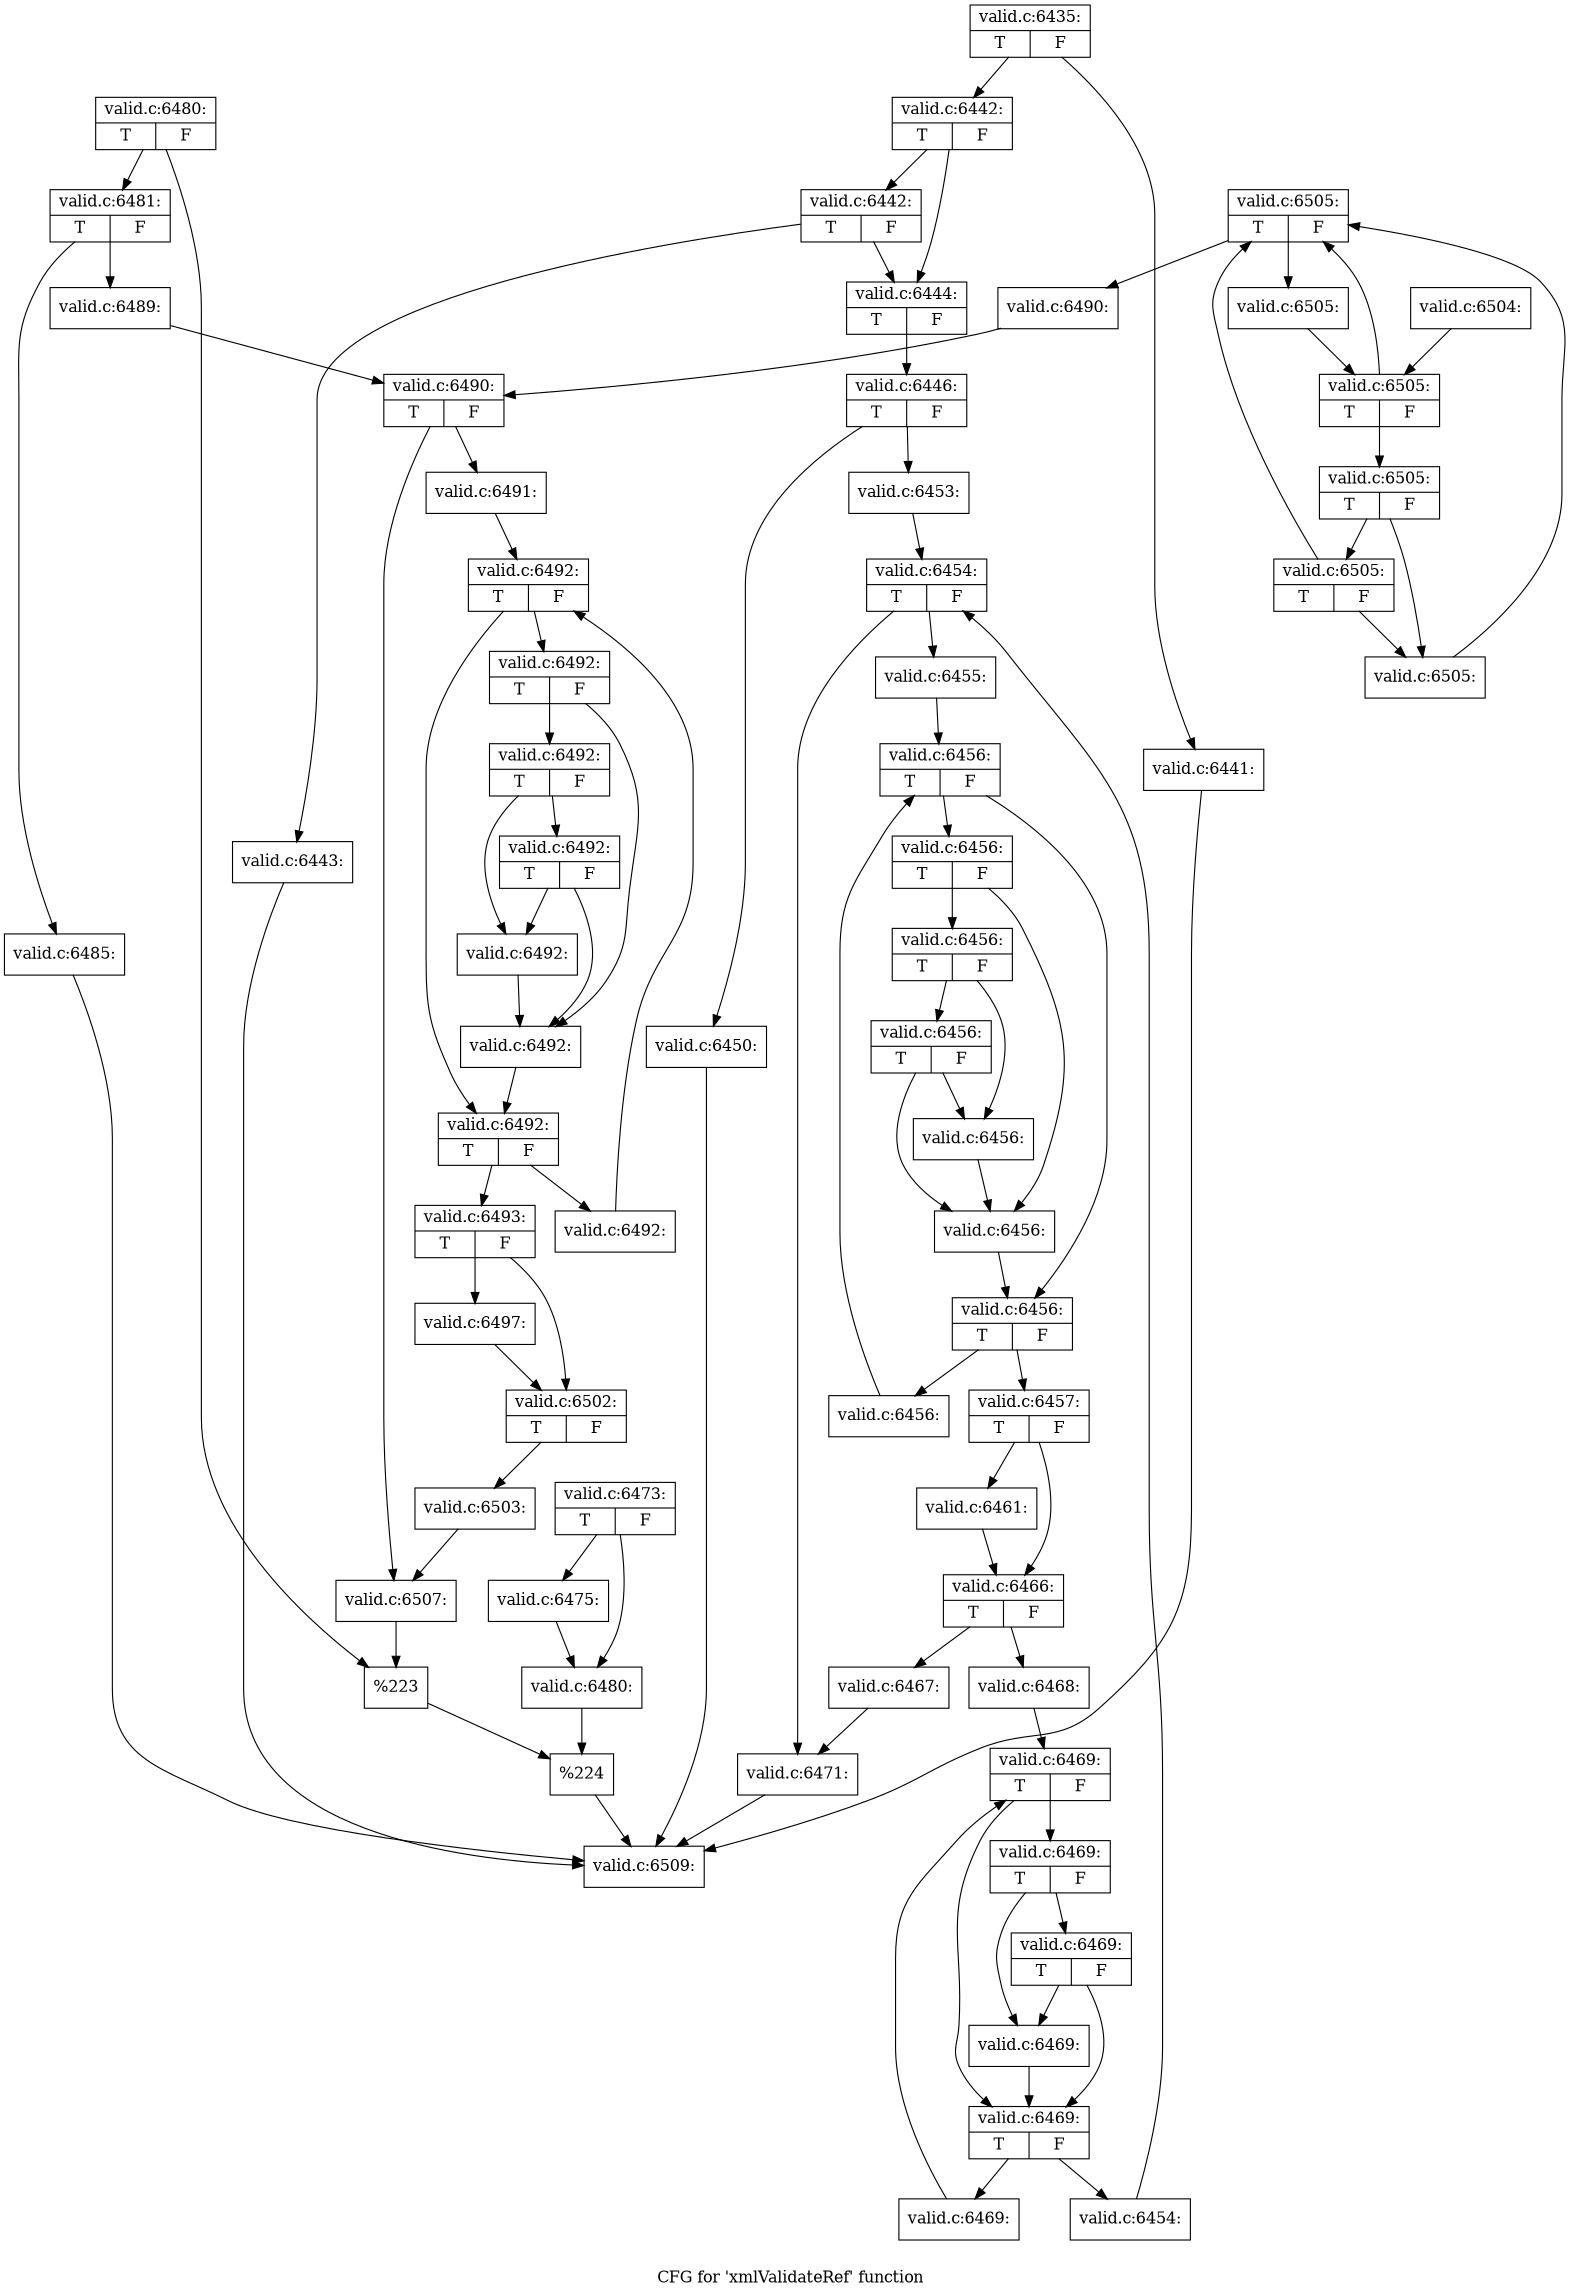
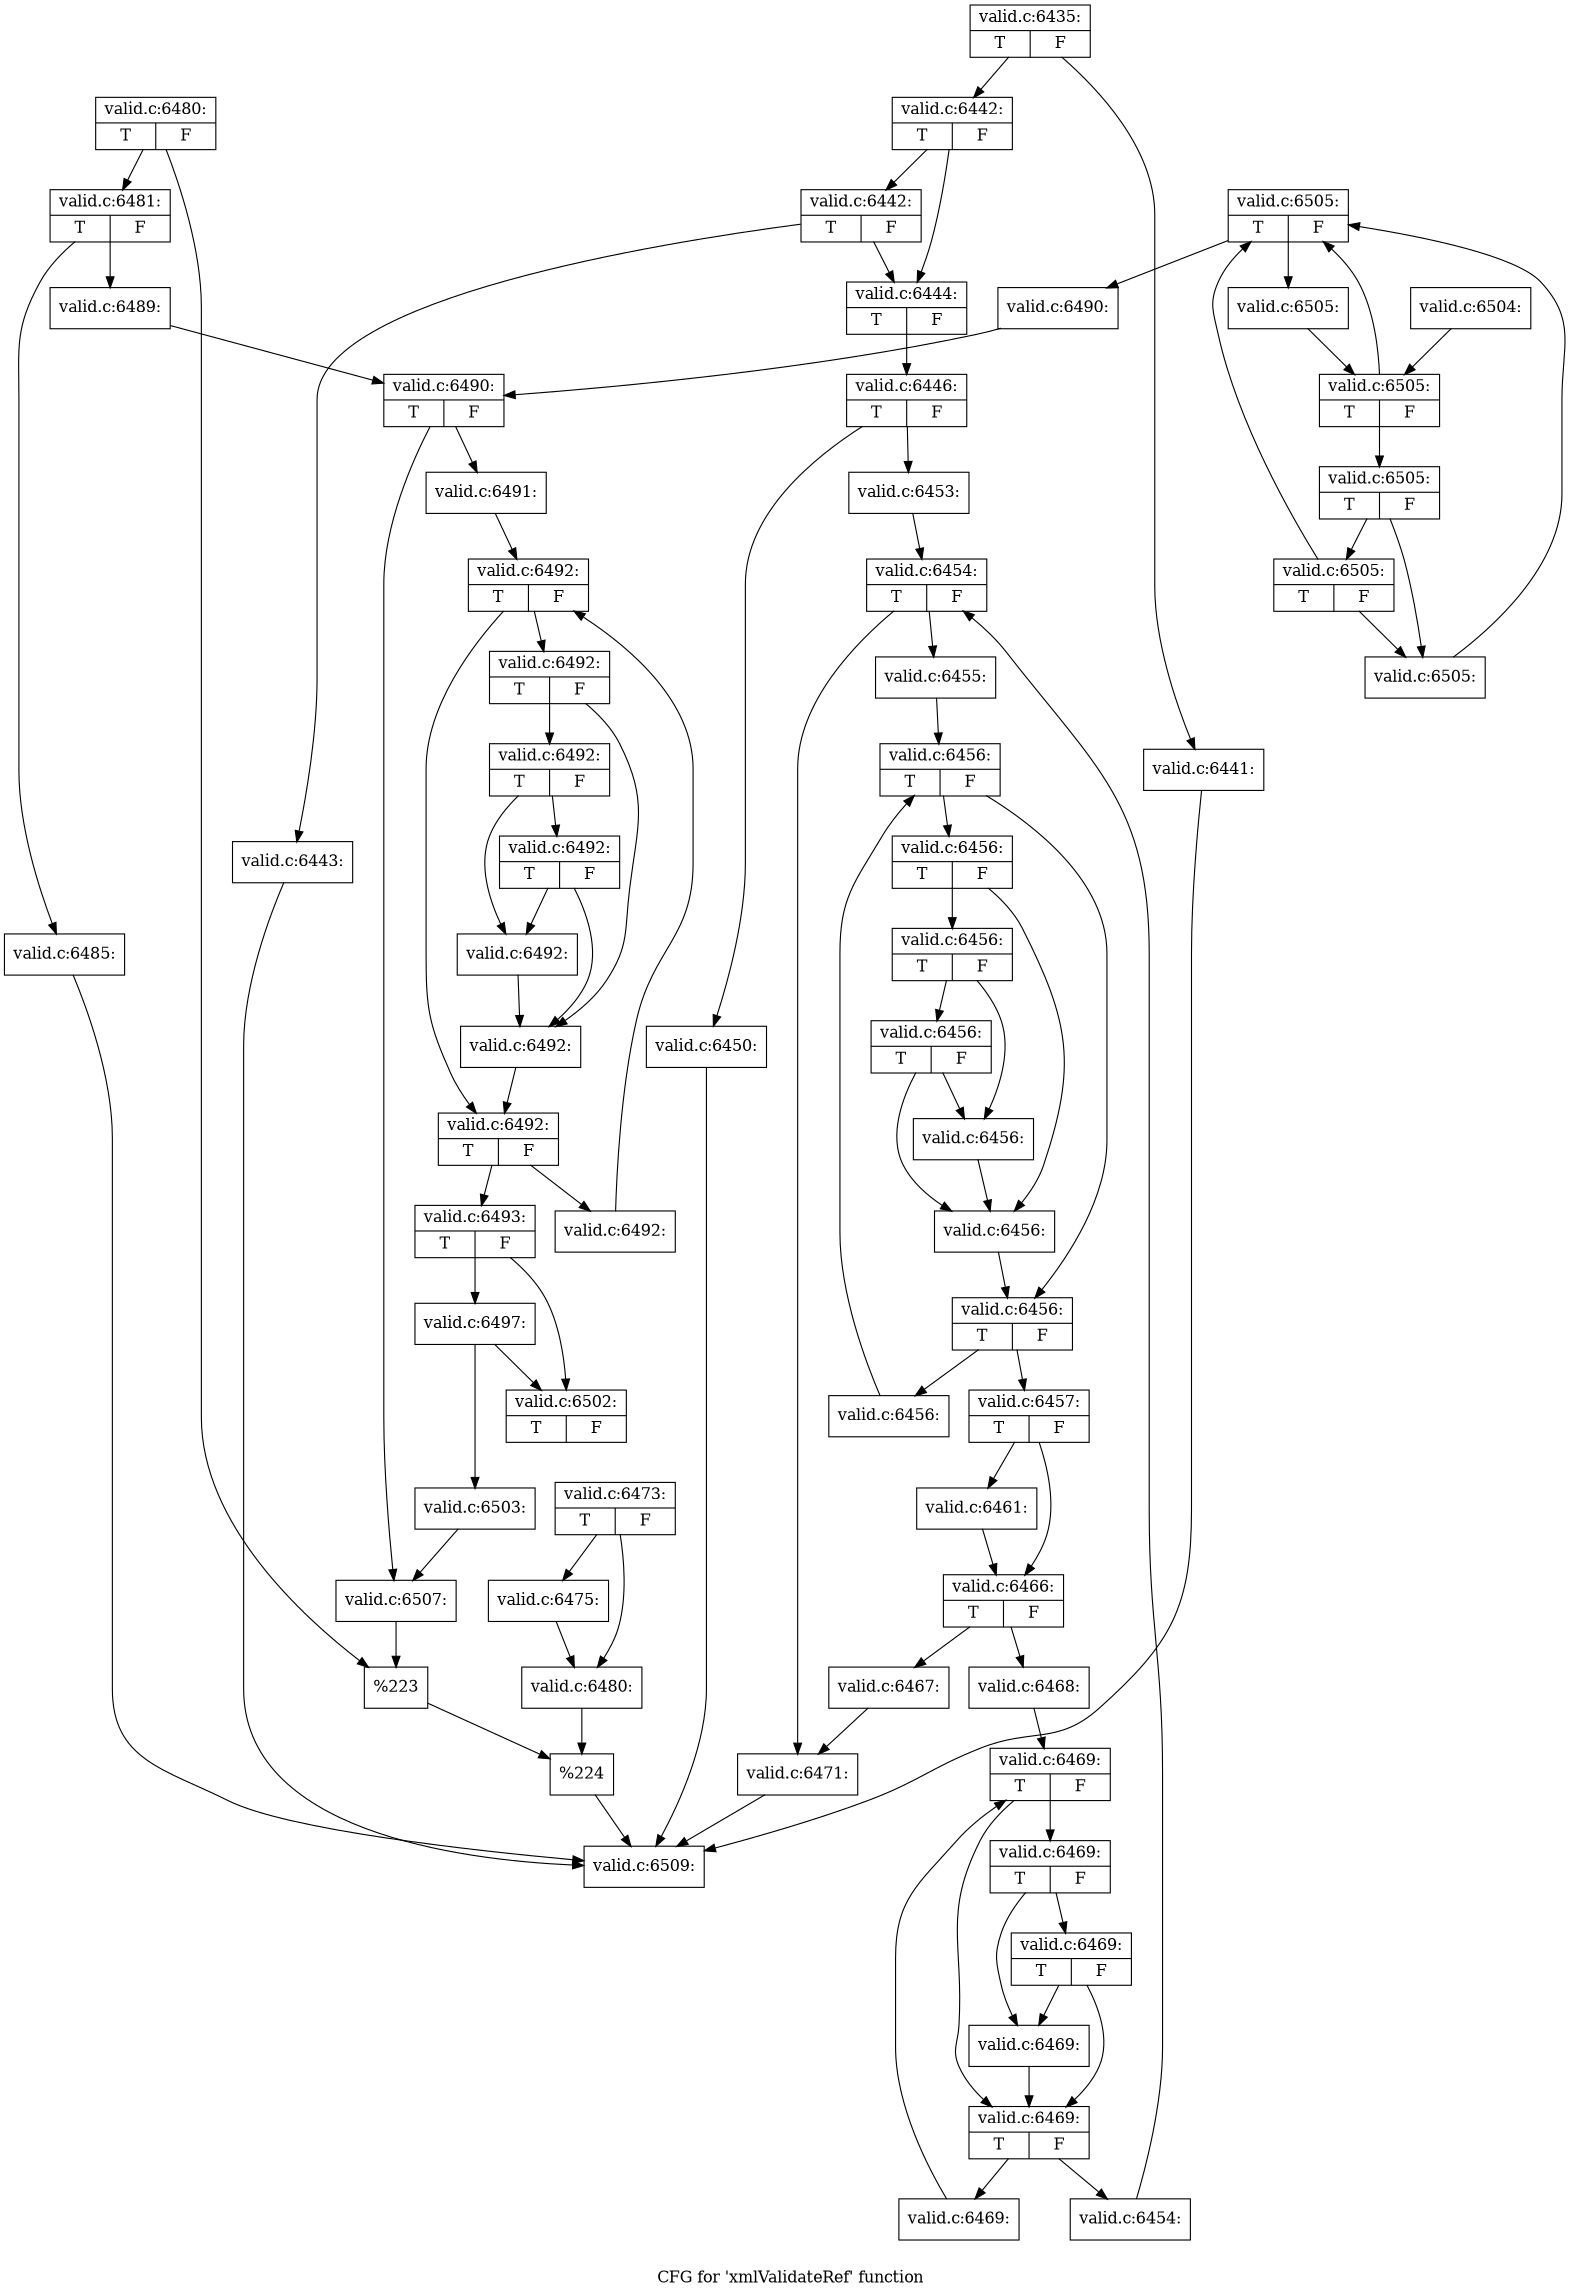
(522, 1461) -> (475, 1411)
